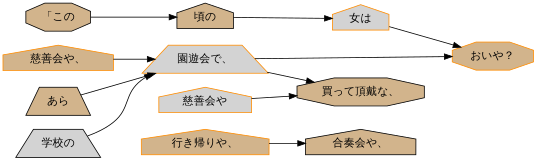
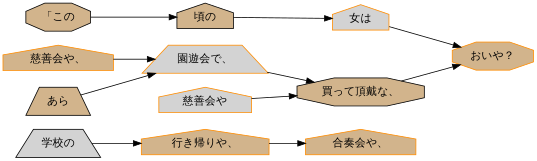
(350, 58) -> (427, 74)
(122, 112) -> (113, 143)
(361, 143) -> (361, 143)
